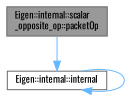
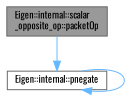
(57, 80) -> (57, 80)
